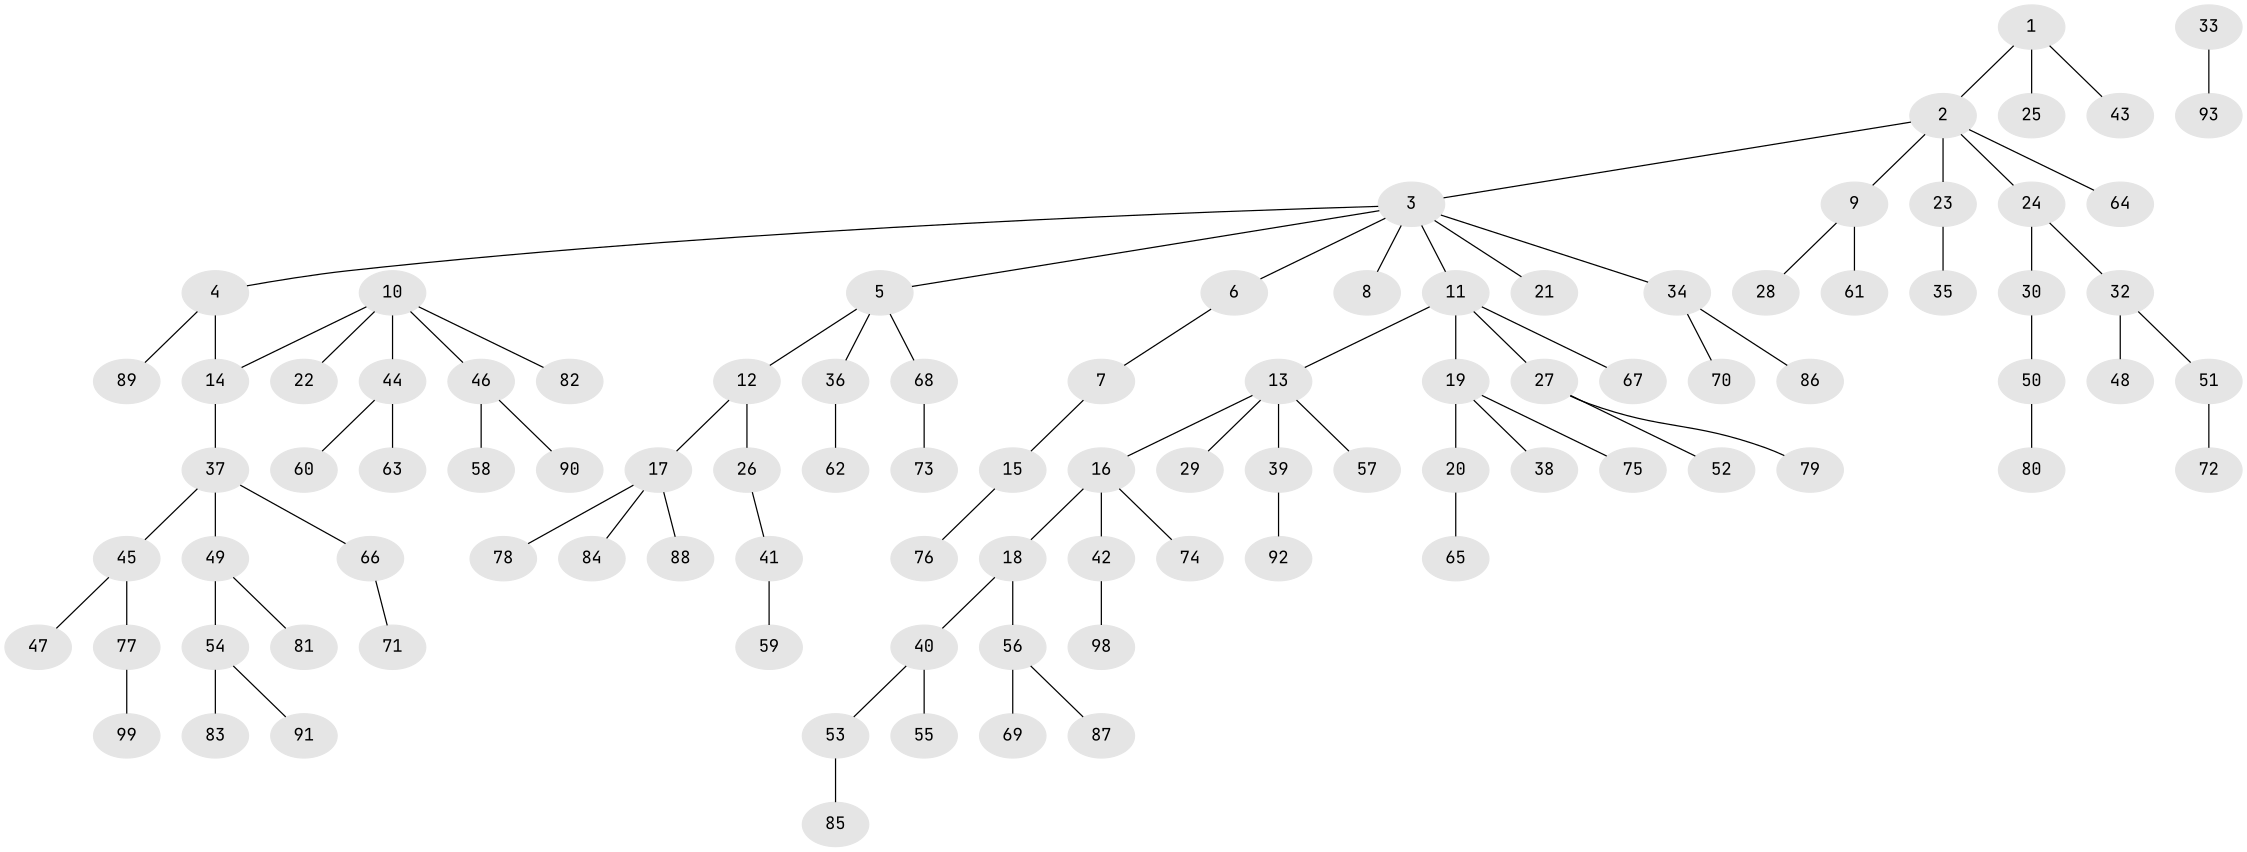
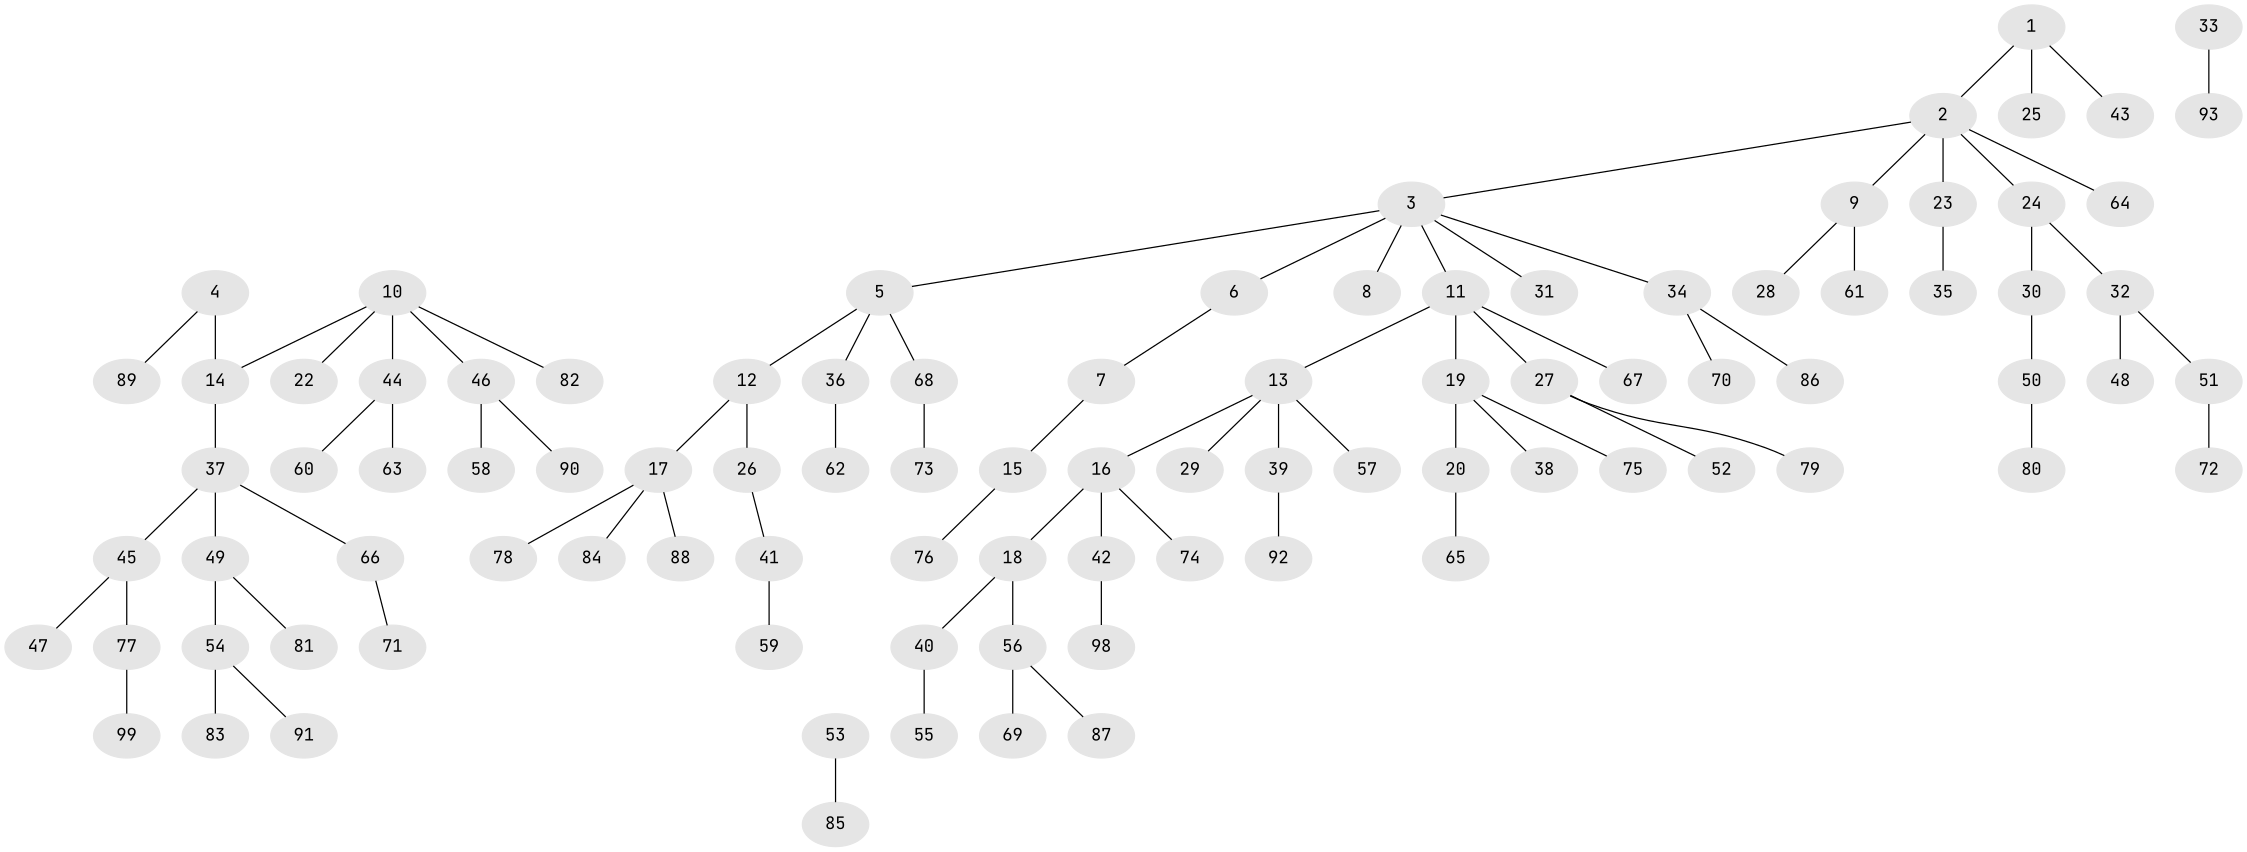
(812, 232) -> none
(1544, 293) -> (1544, 293)
(880, 691) -> none
